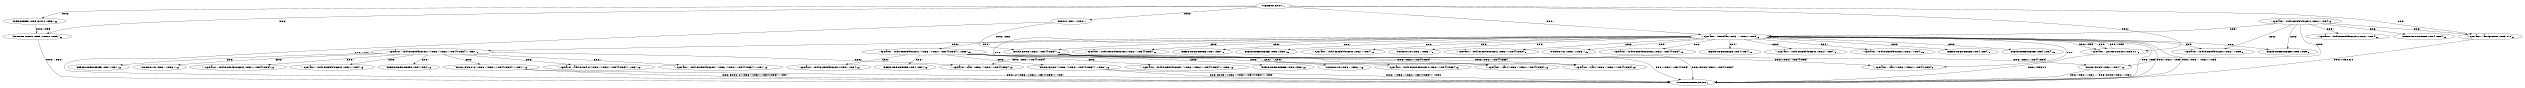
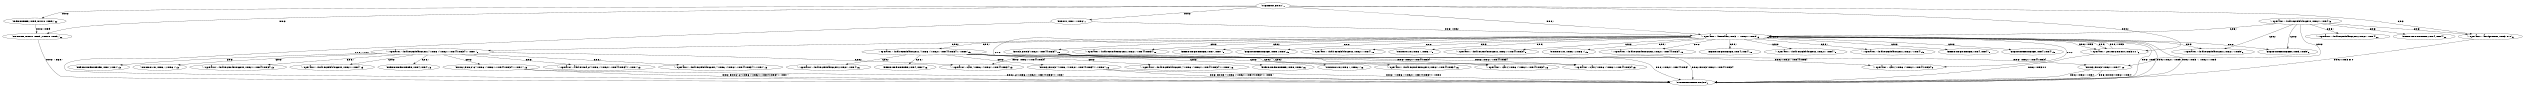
(998, 33) -> (1391, 29)
